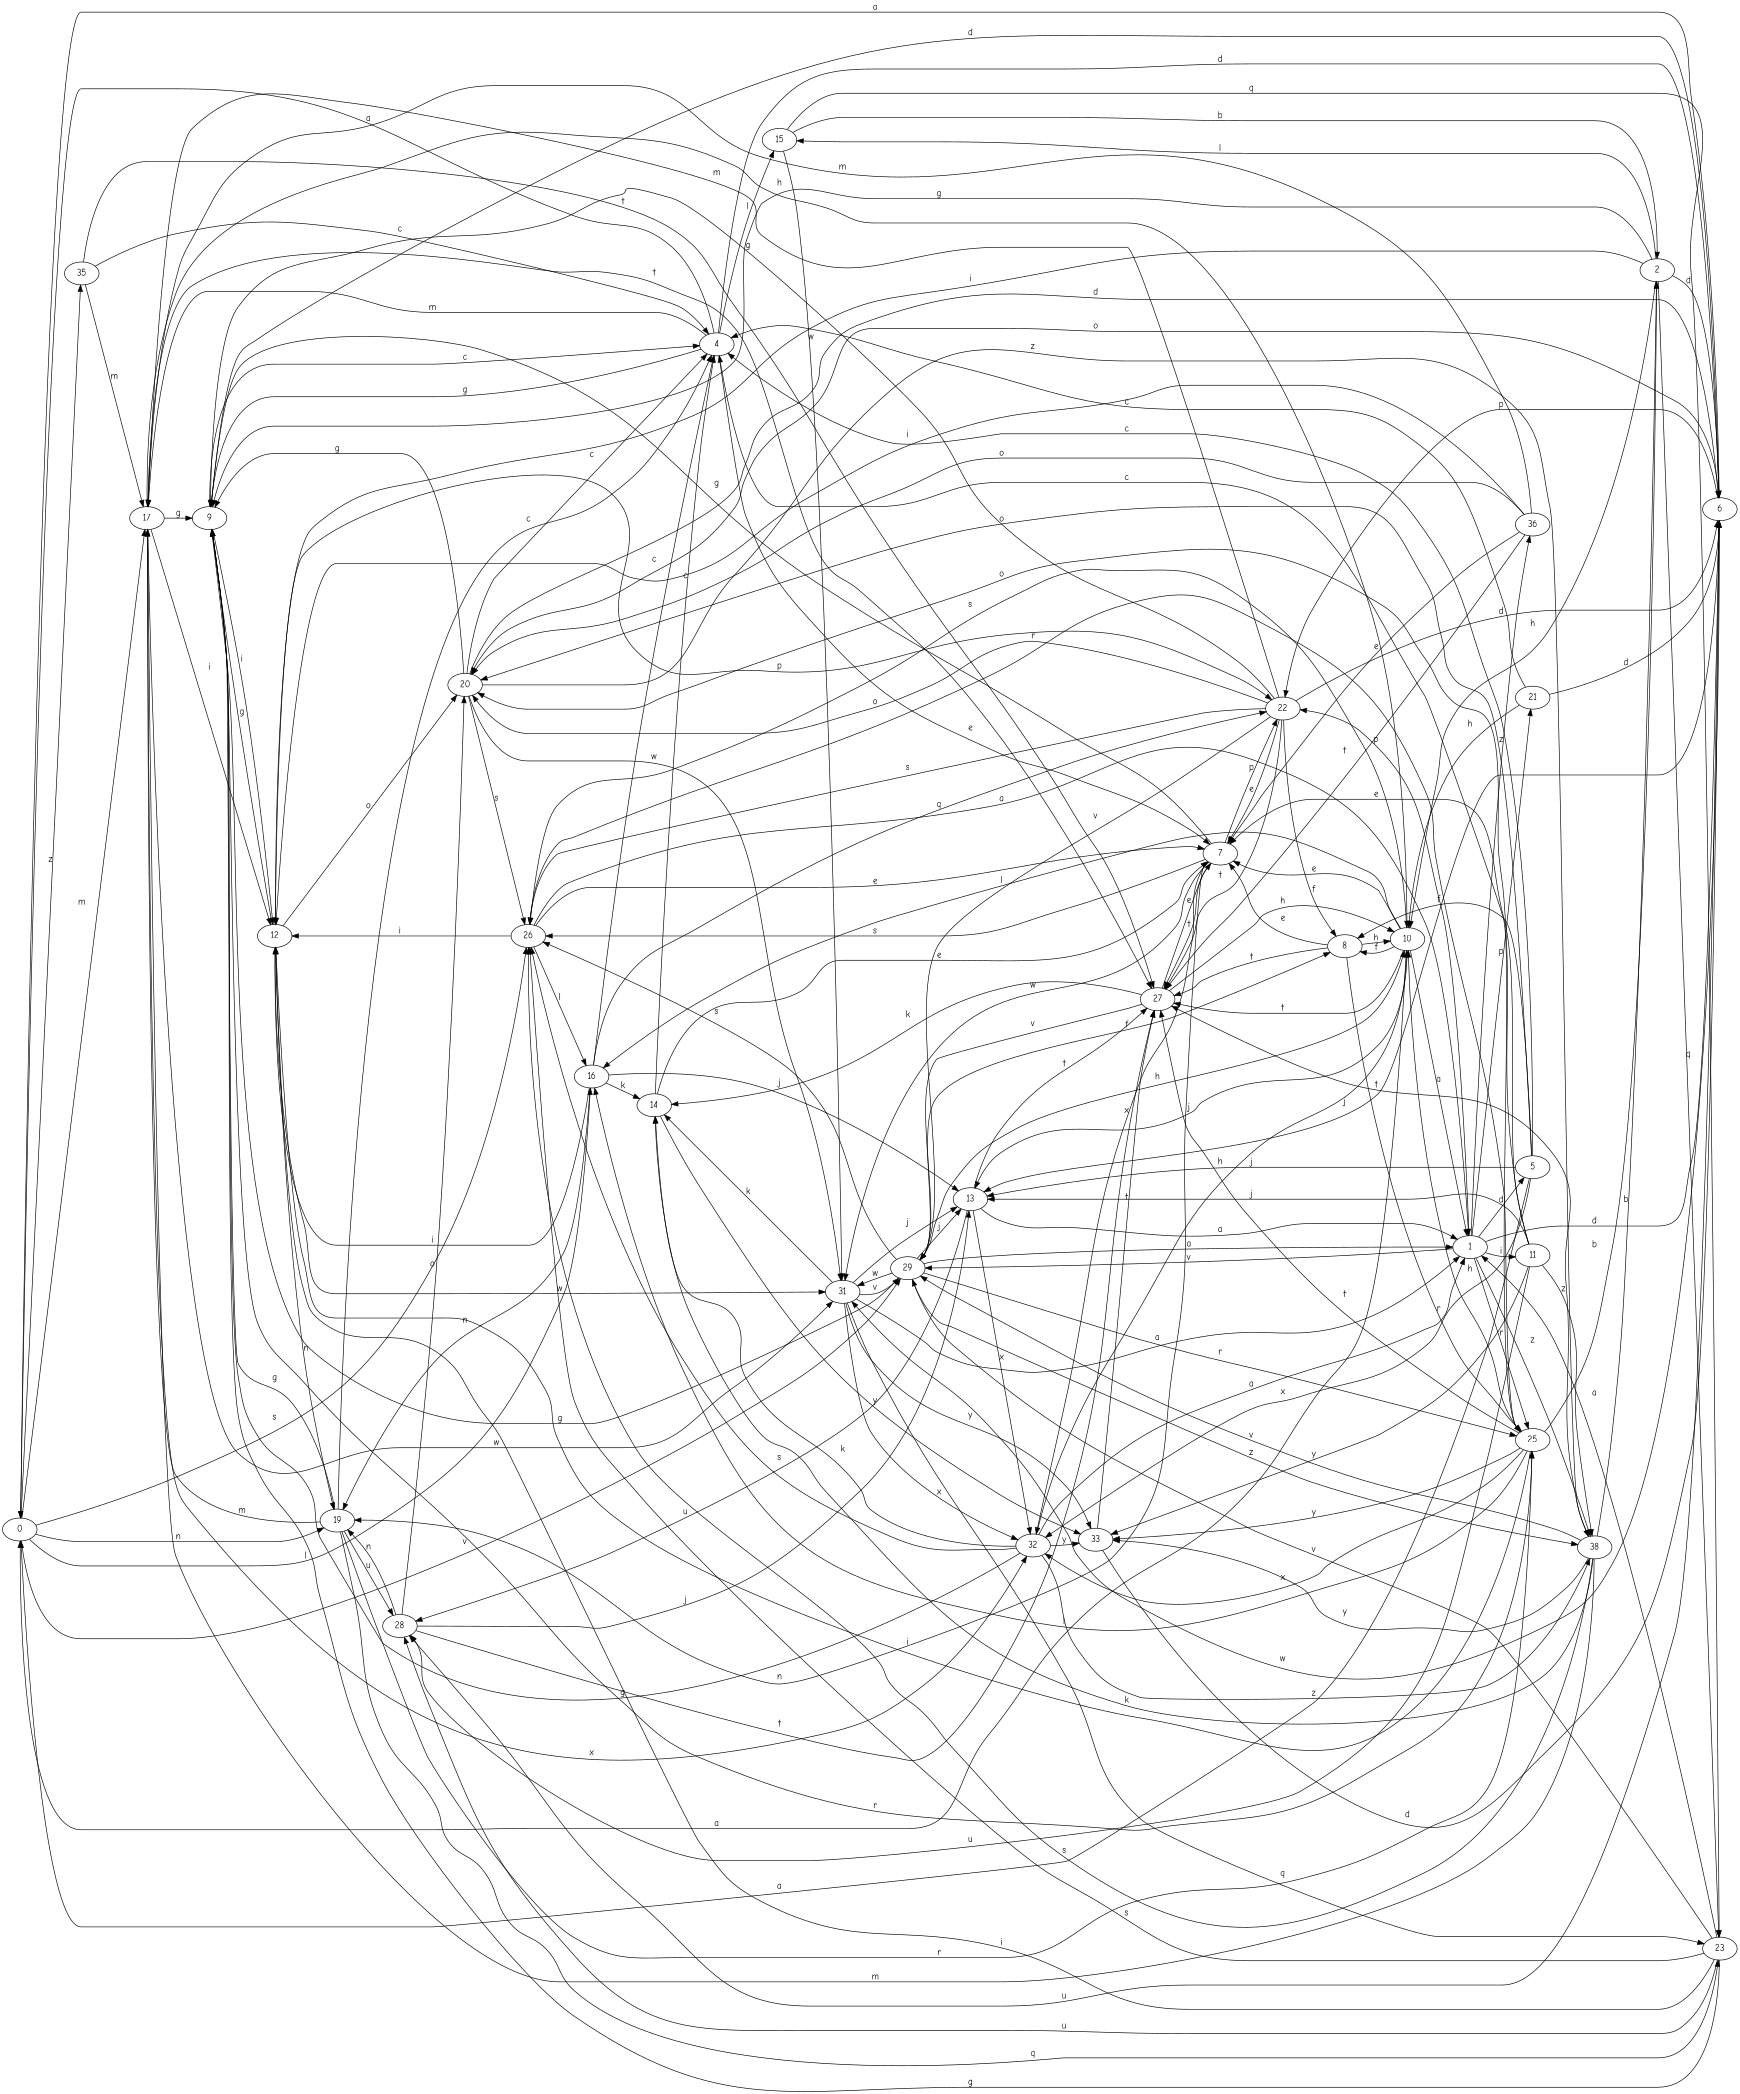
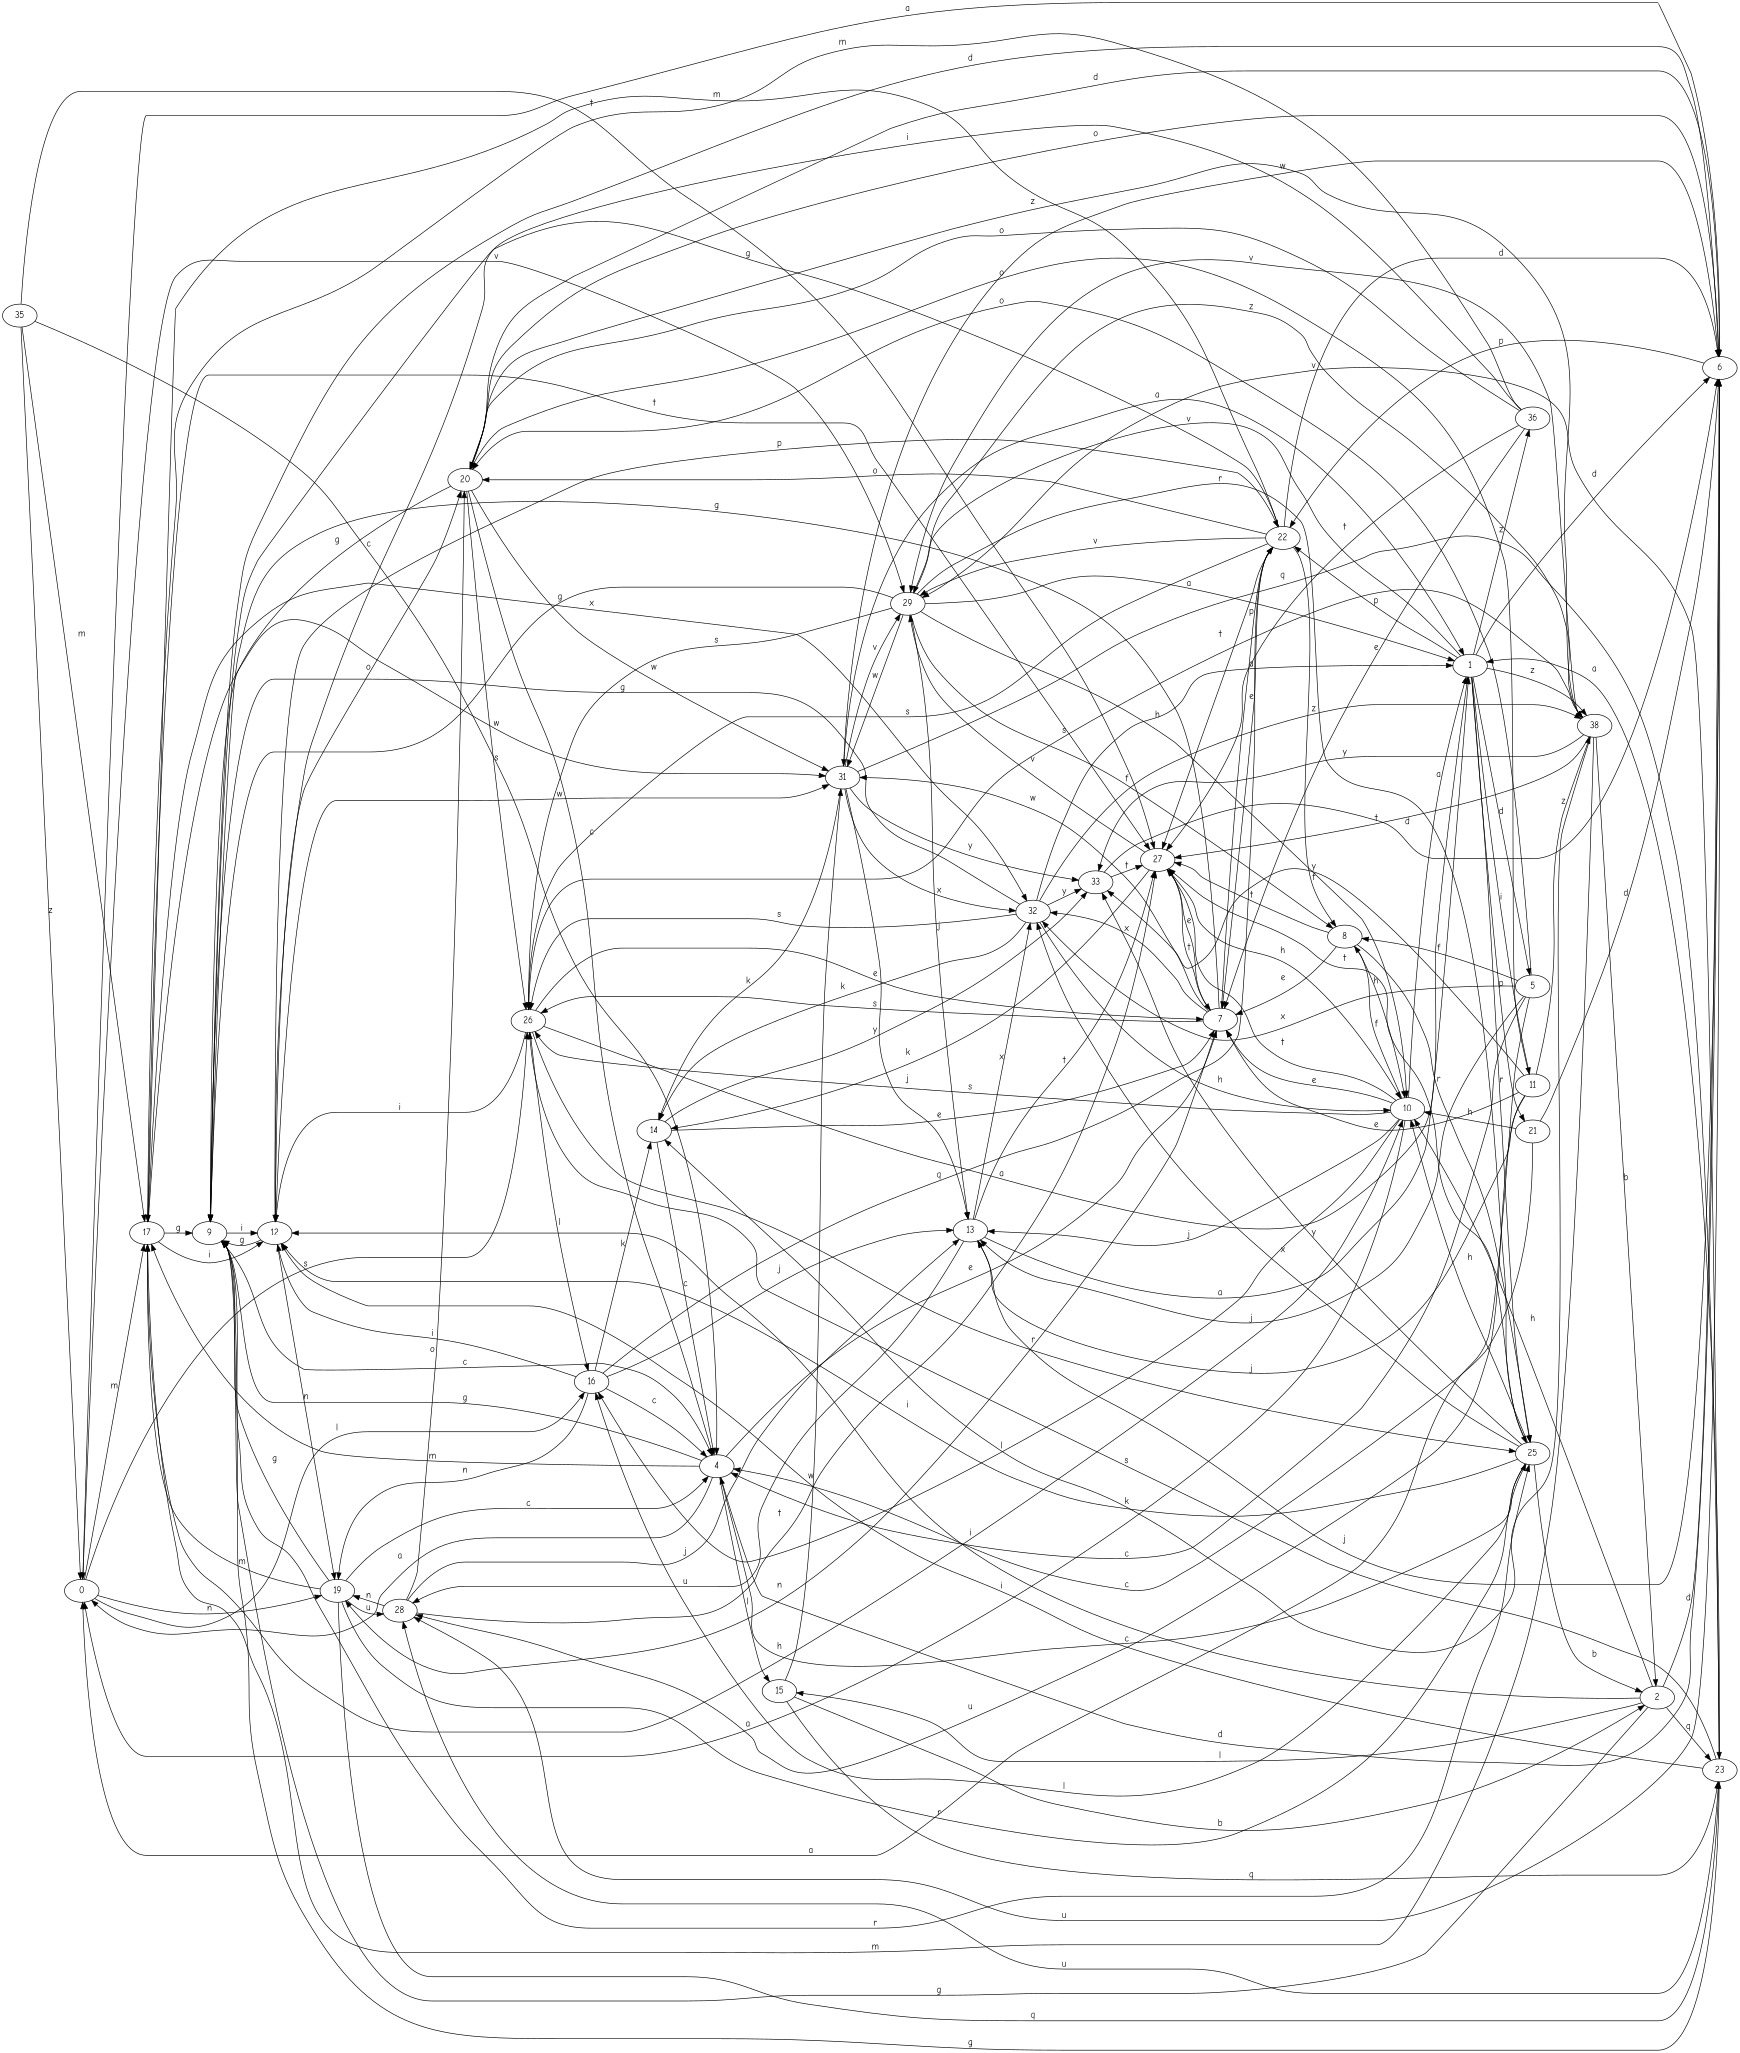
(51, 905) -> (51, 950)
